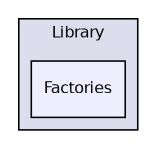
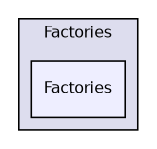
(78, 34) -> (78, 34)
